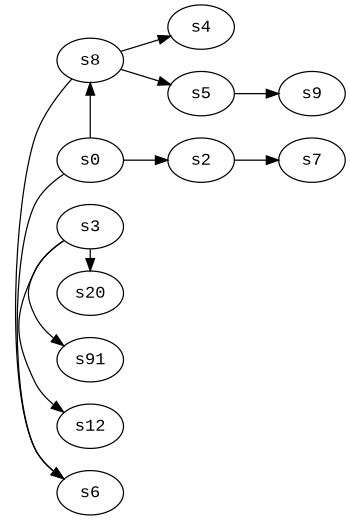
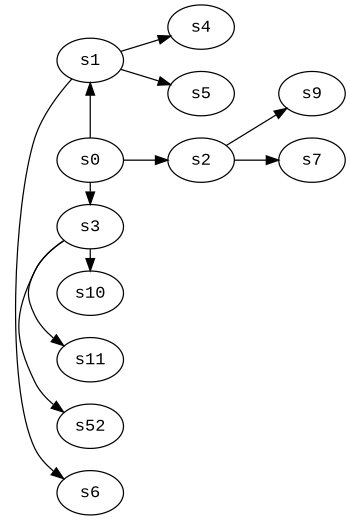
(90, 60) -> (90, 60)
(251, 94) -> (251, 130)
(90, 293) -> (90, 293)
(17, 320) -> (90, 187)
(90, 360) -> (90, 360)
(90, 426) -> (90, 426)
